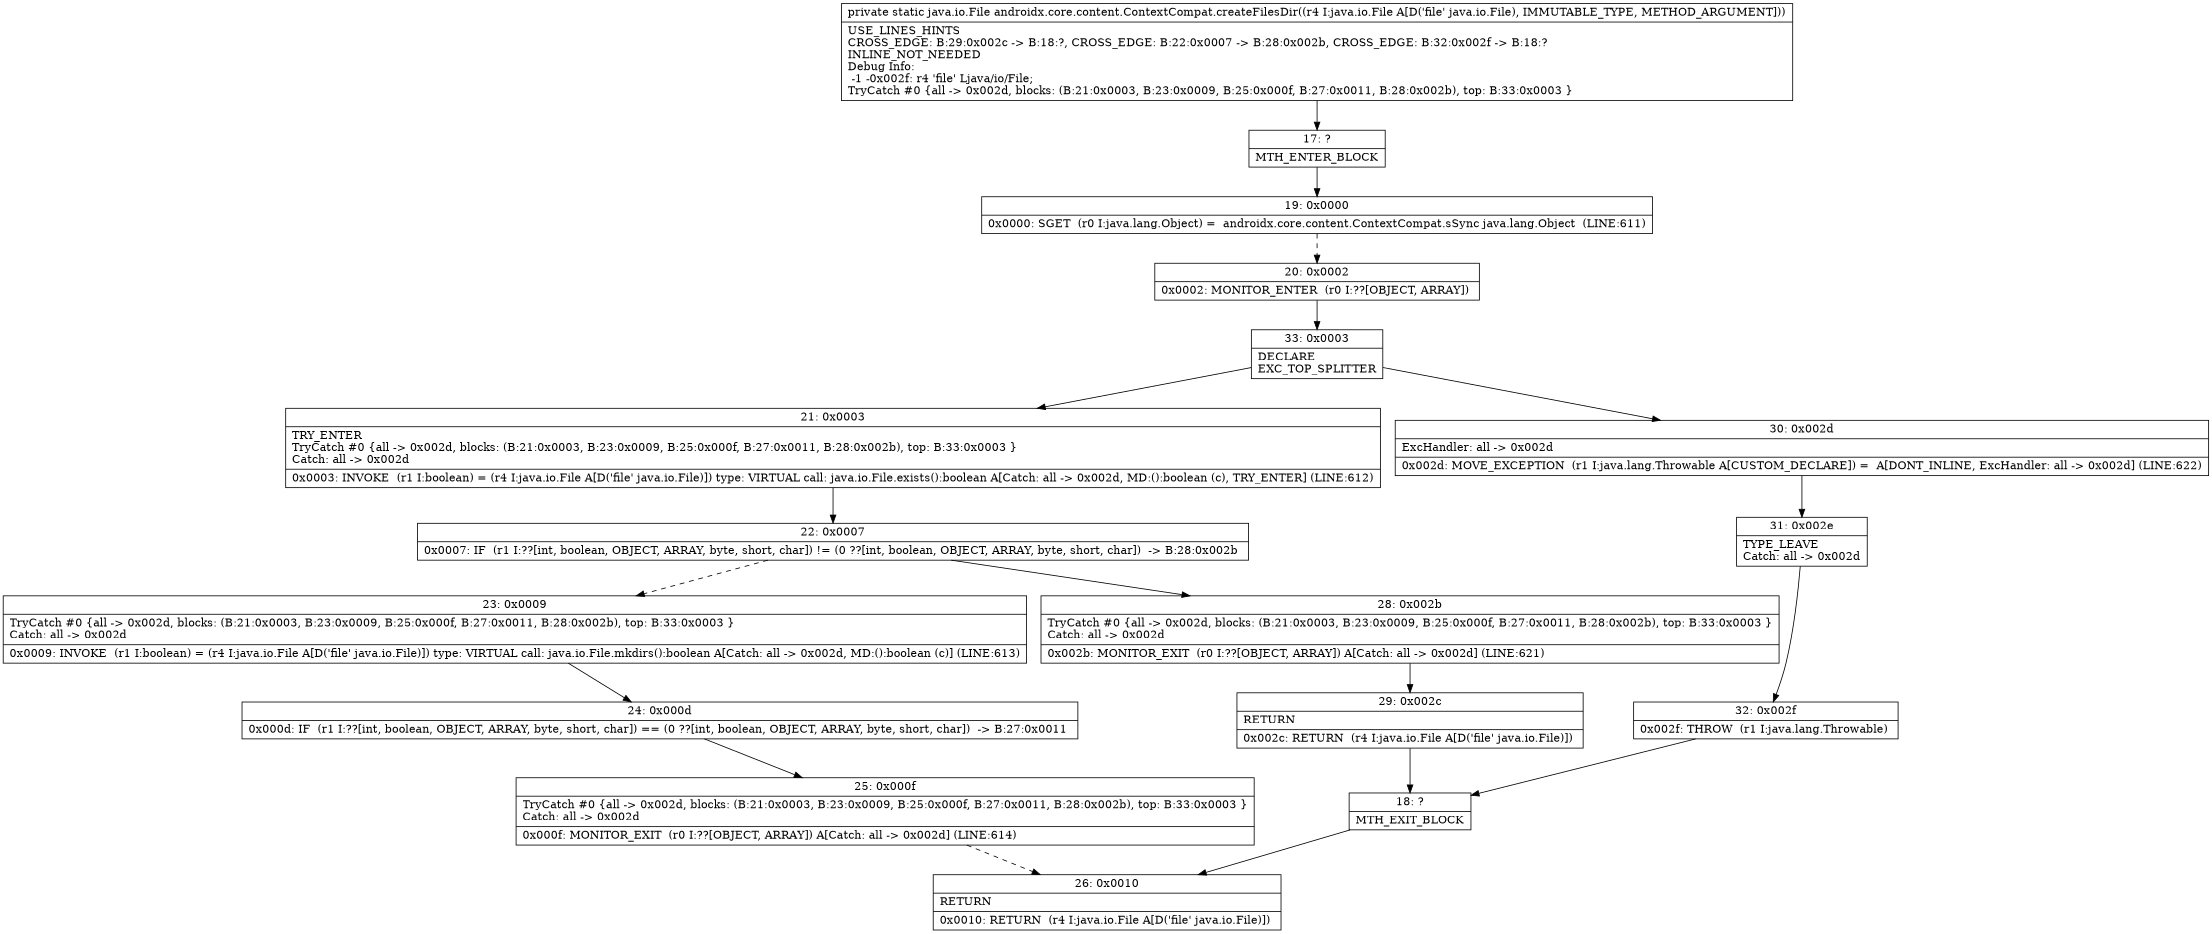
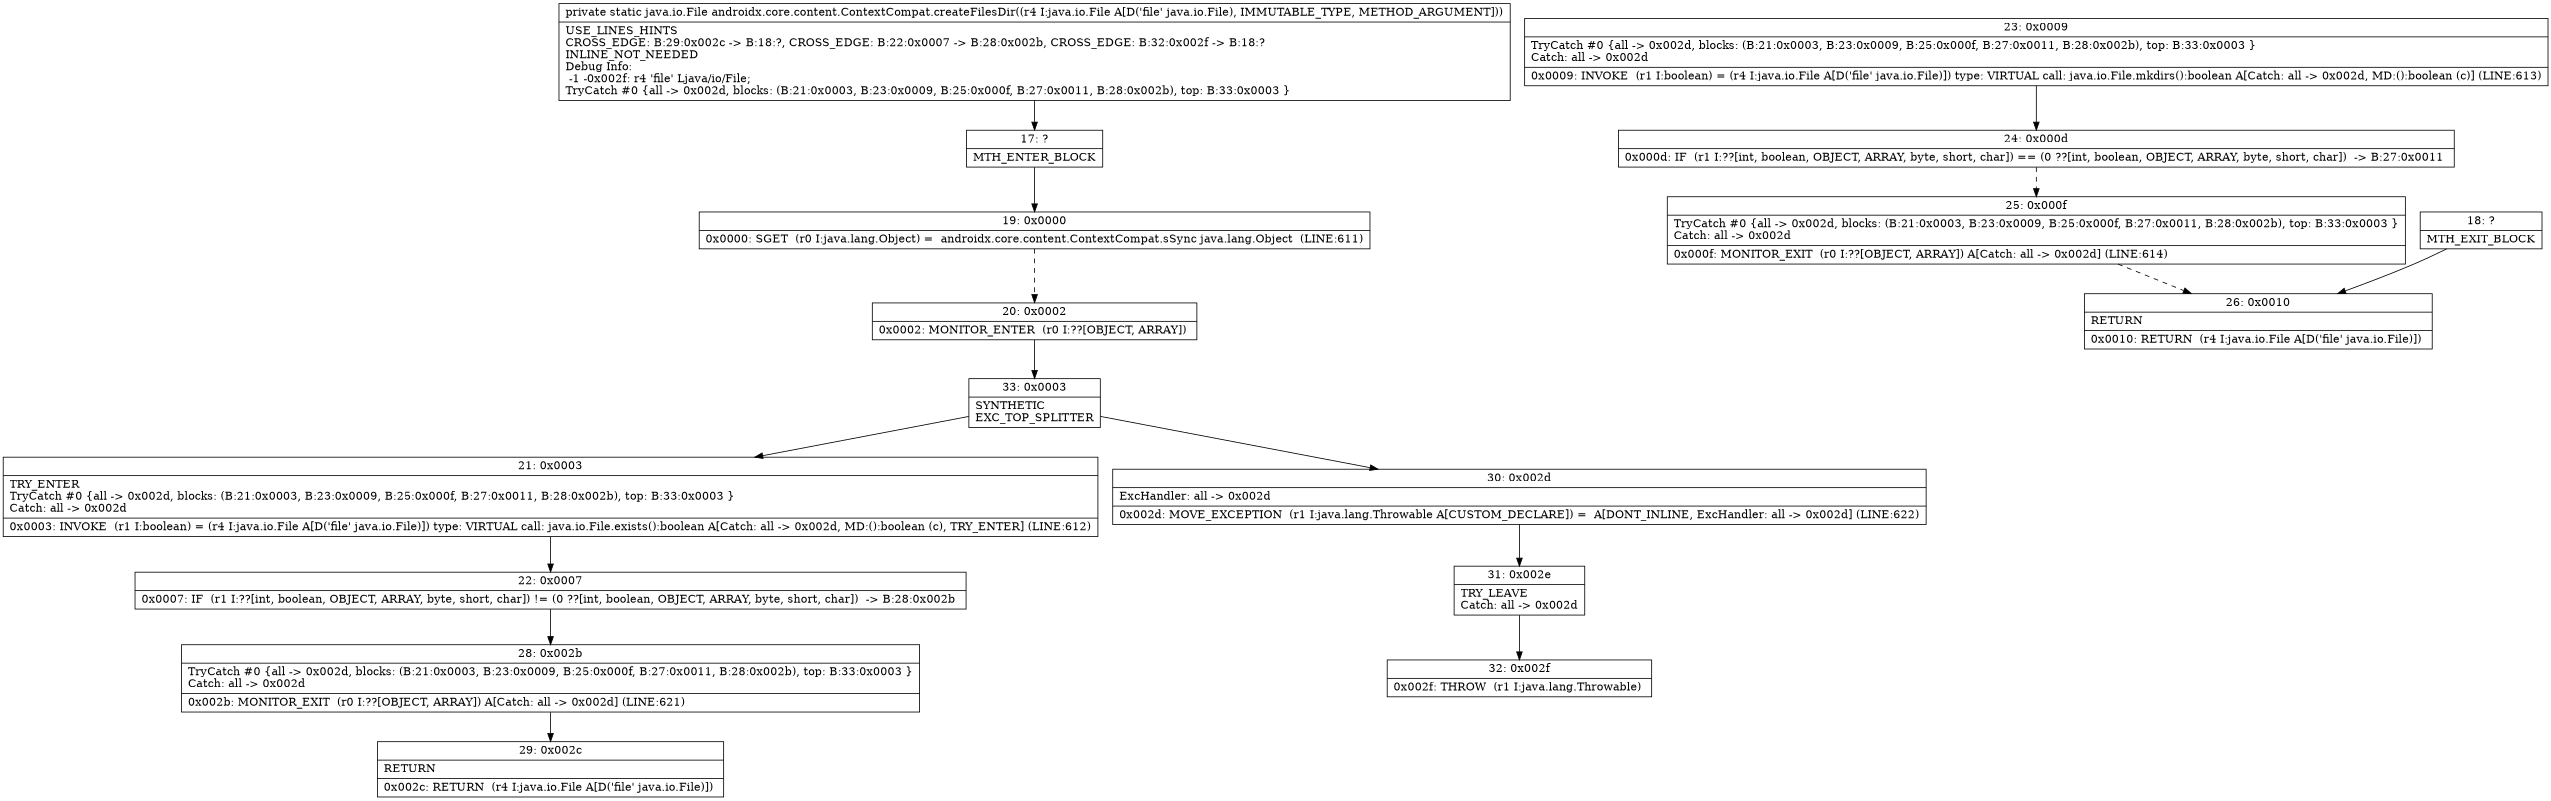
(1287, 357) -> (1011, 406)
(1781, 545) -> (1495, 593)
(706, 577) -> none
(749, 757) -> (2036, 178)
(1410, 766) -> none
(1587, 766) -> none
